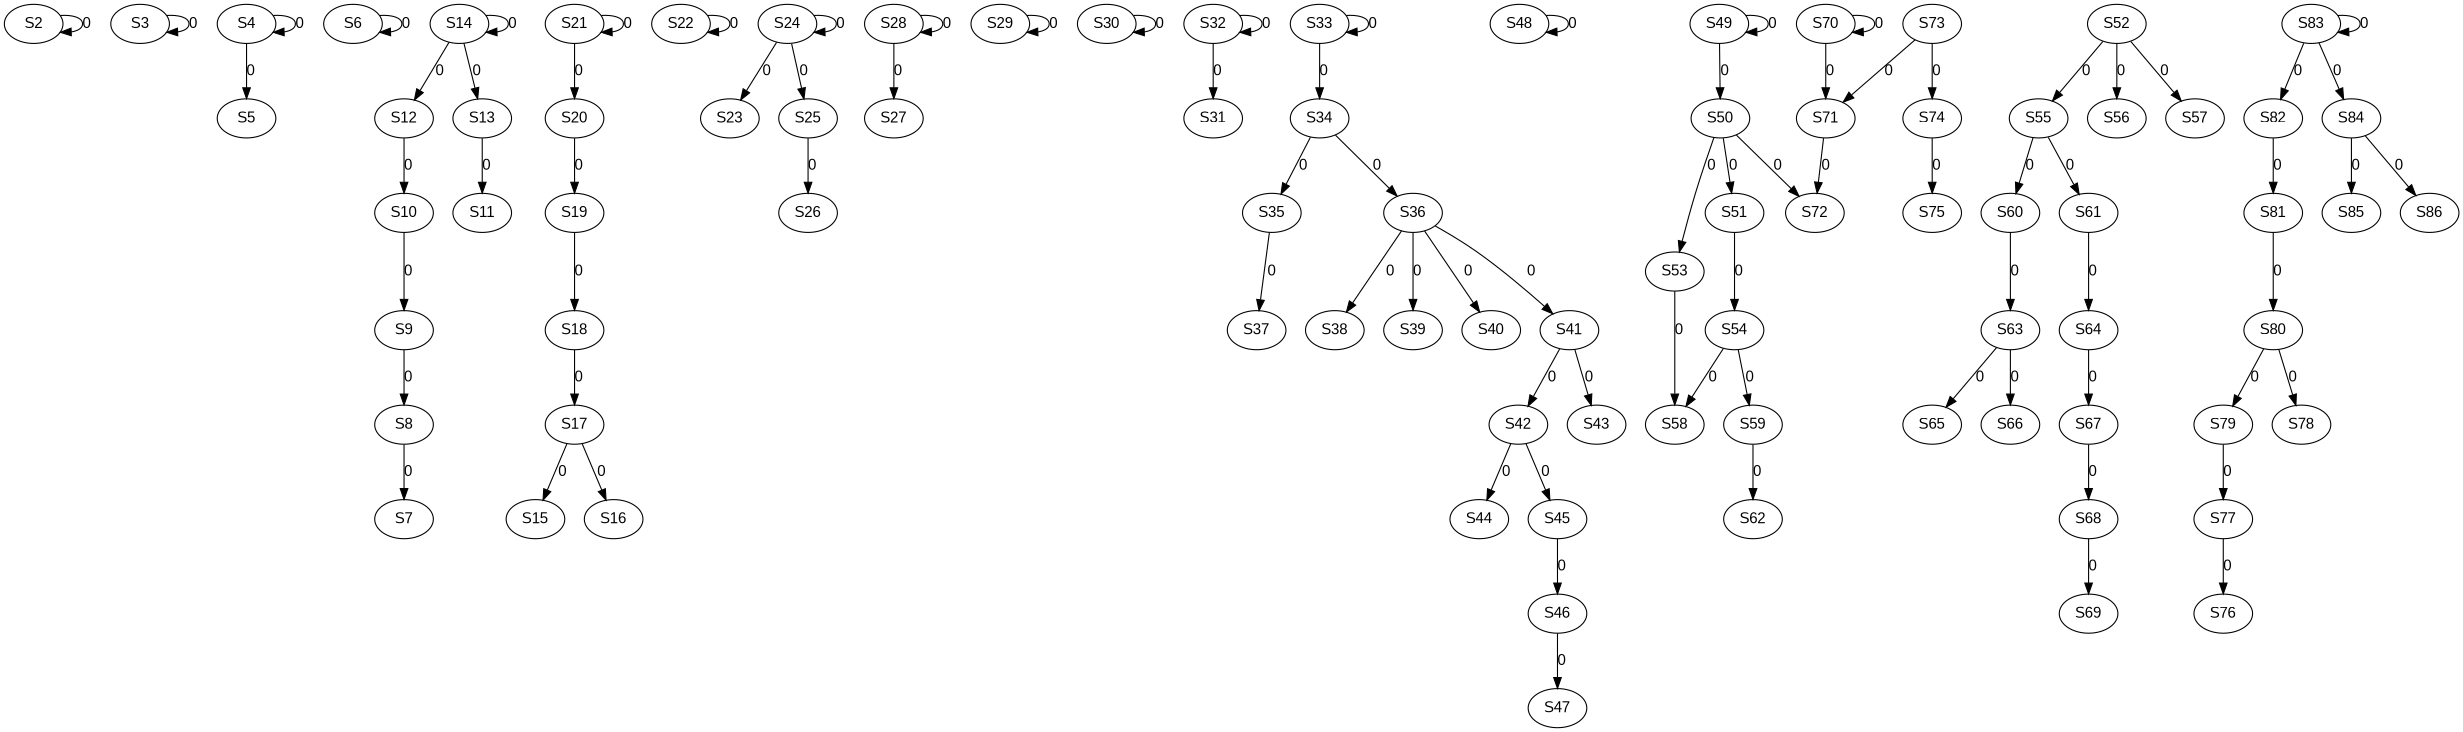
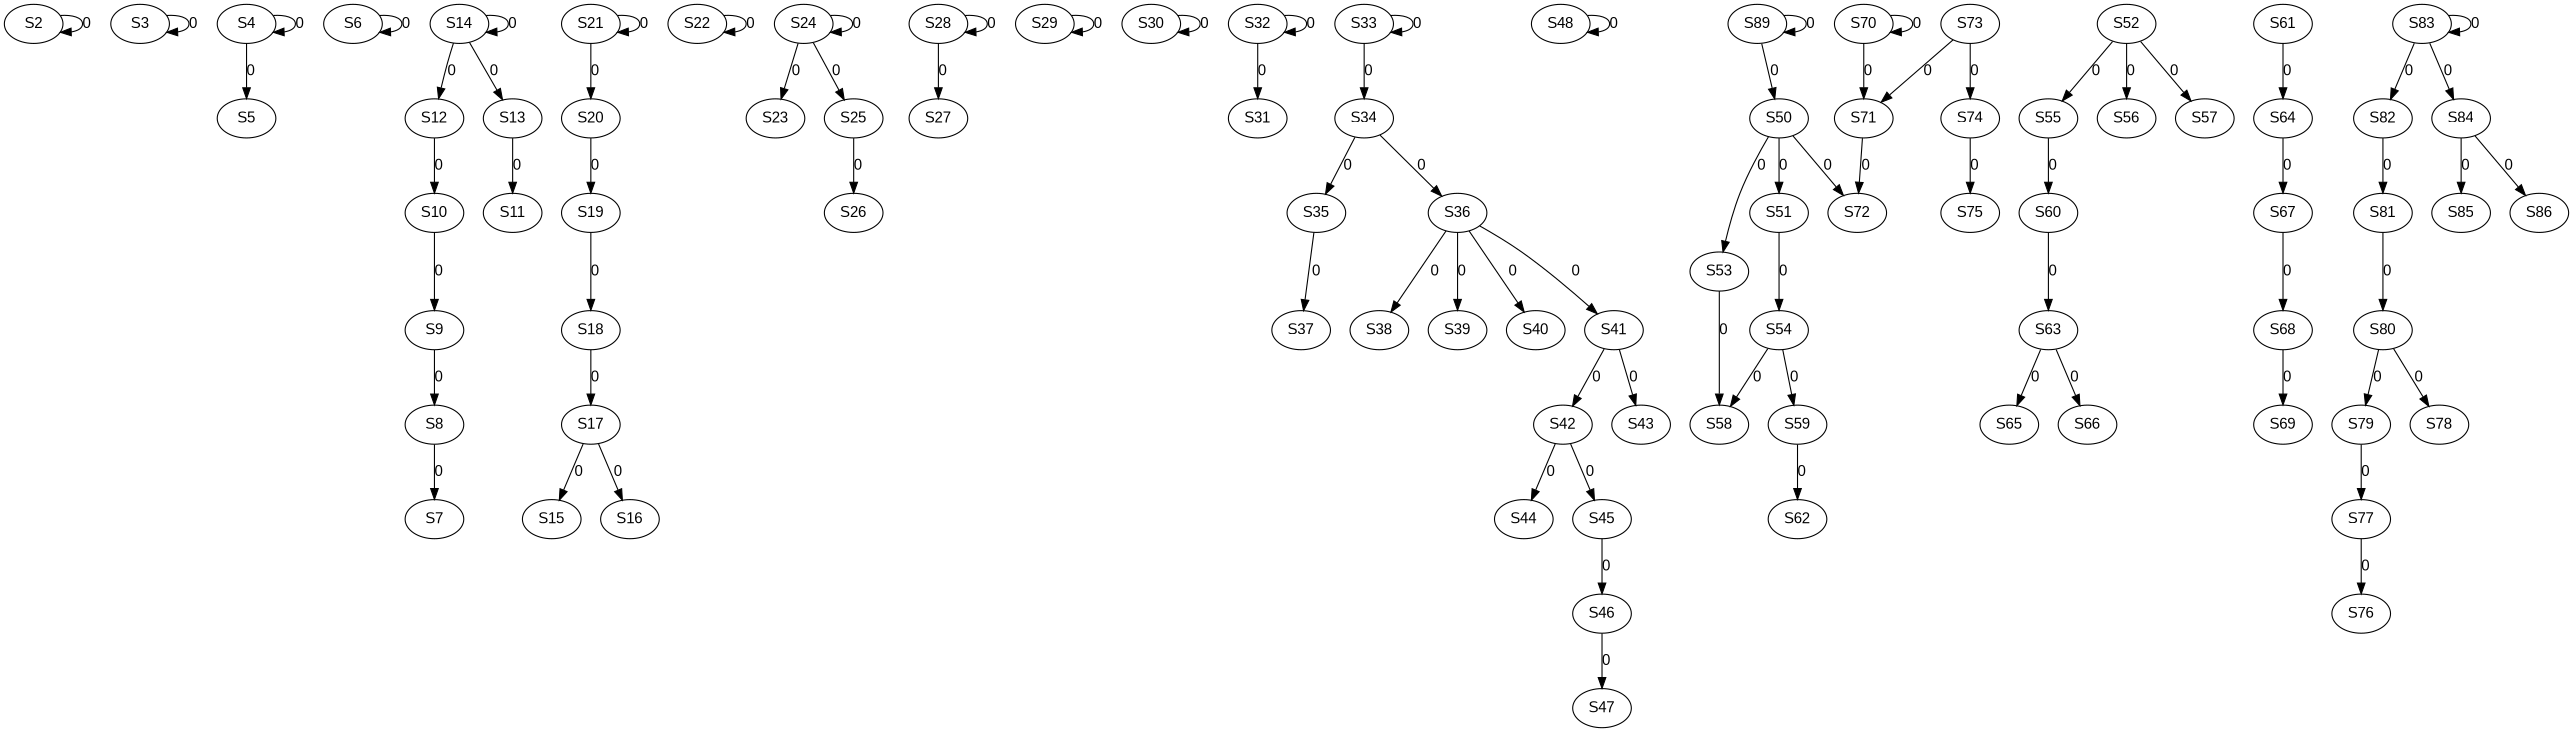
(1719, 24) -> (1757, 24)
(2061, 161) -> none
